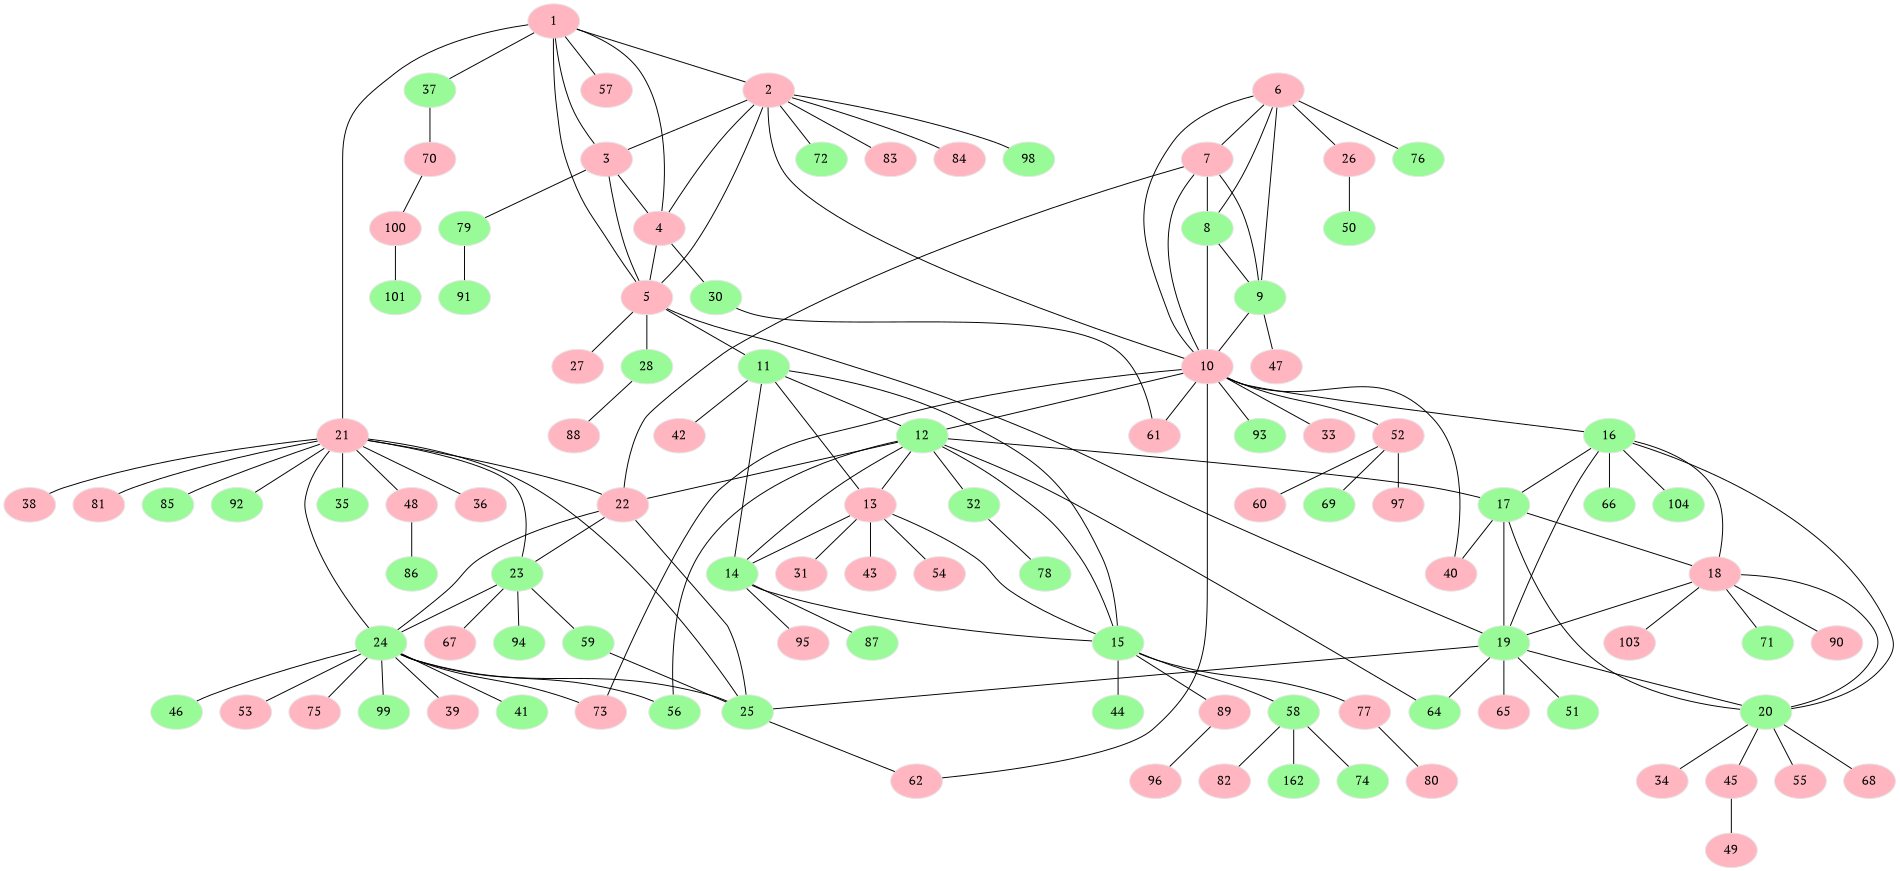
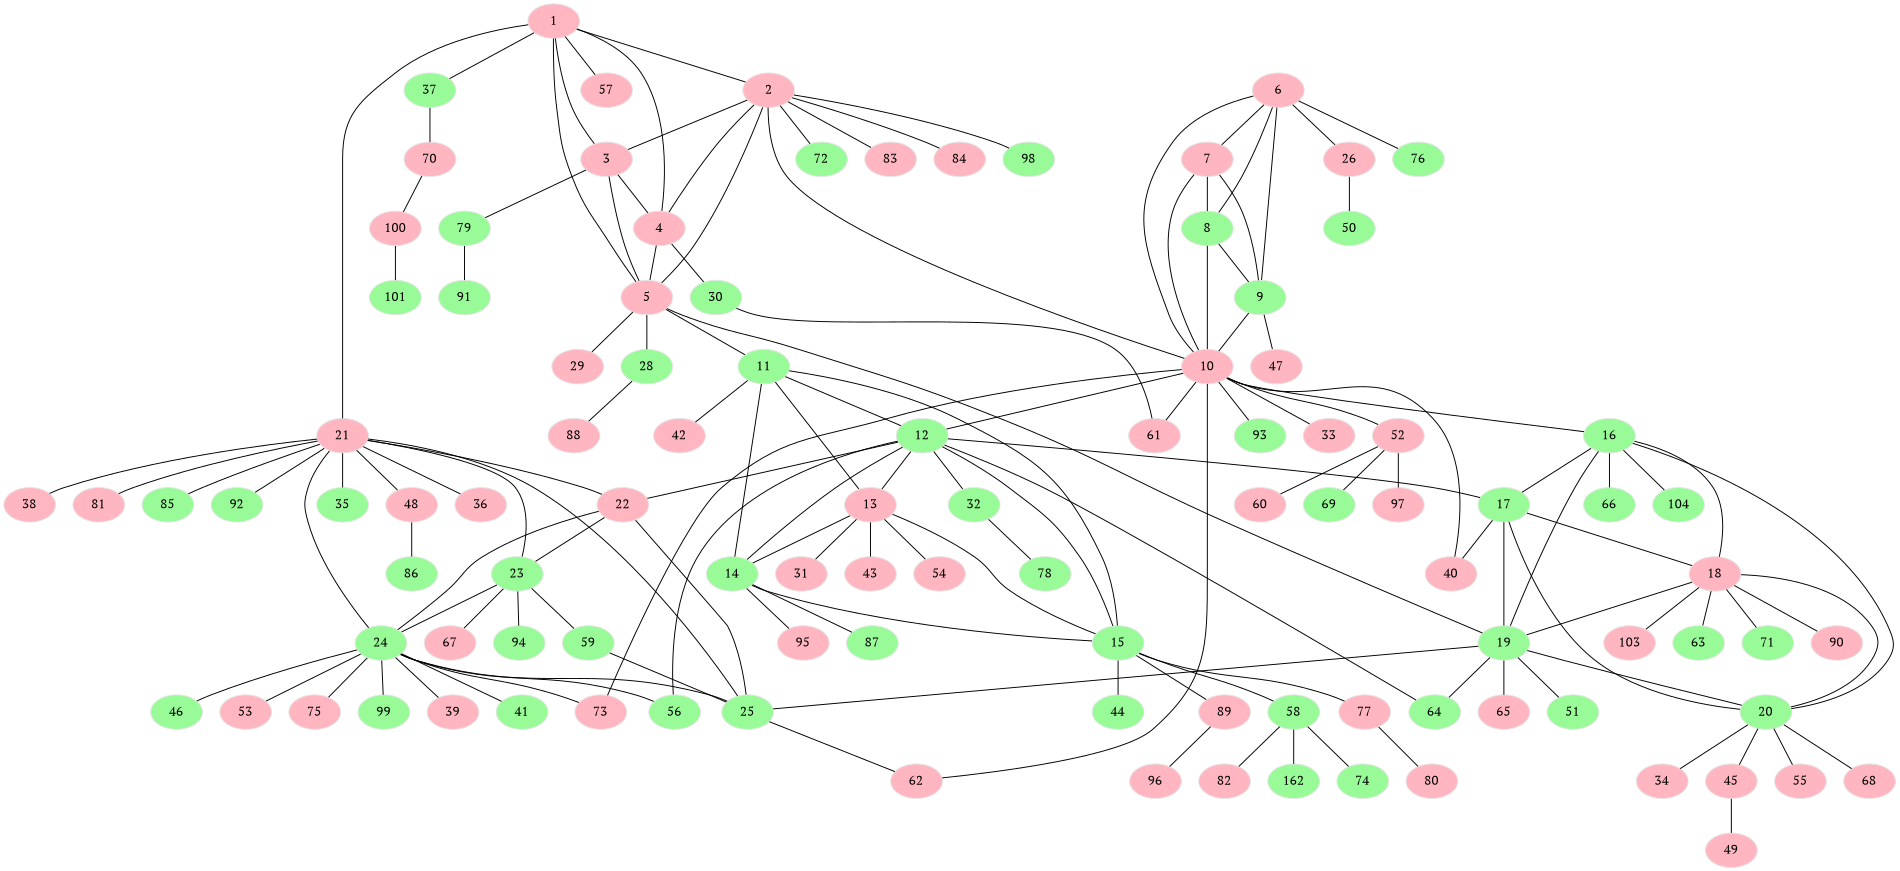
(867, 280) -> none
(578, 367) -> (578, 367)
none -> (1699, 643)
